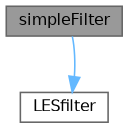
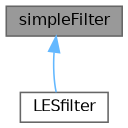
(75, 56) -> (54, 72)
